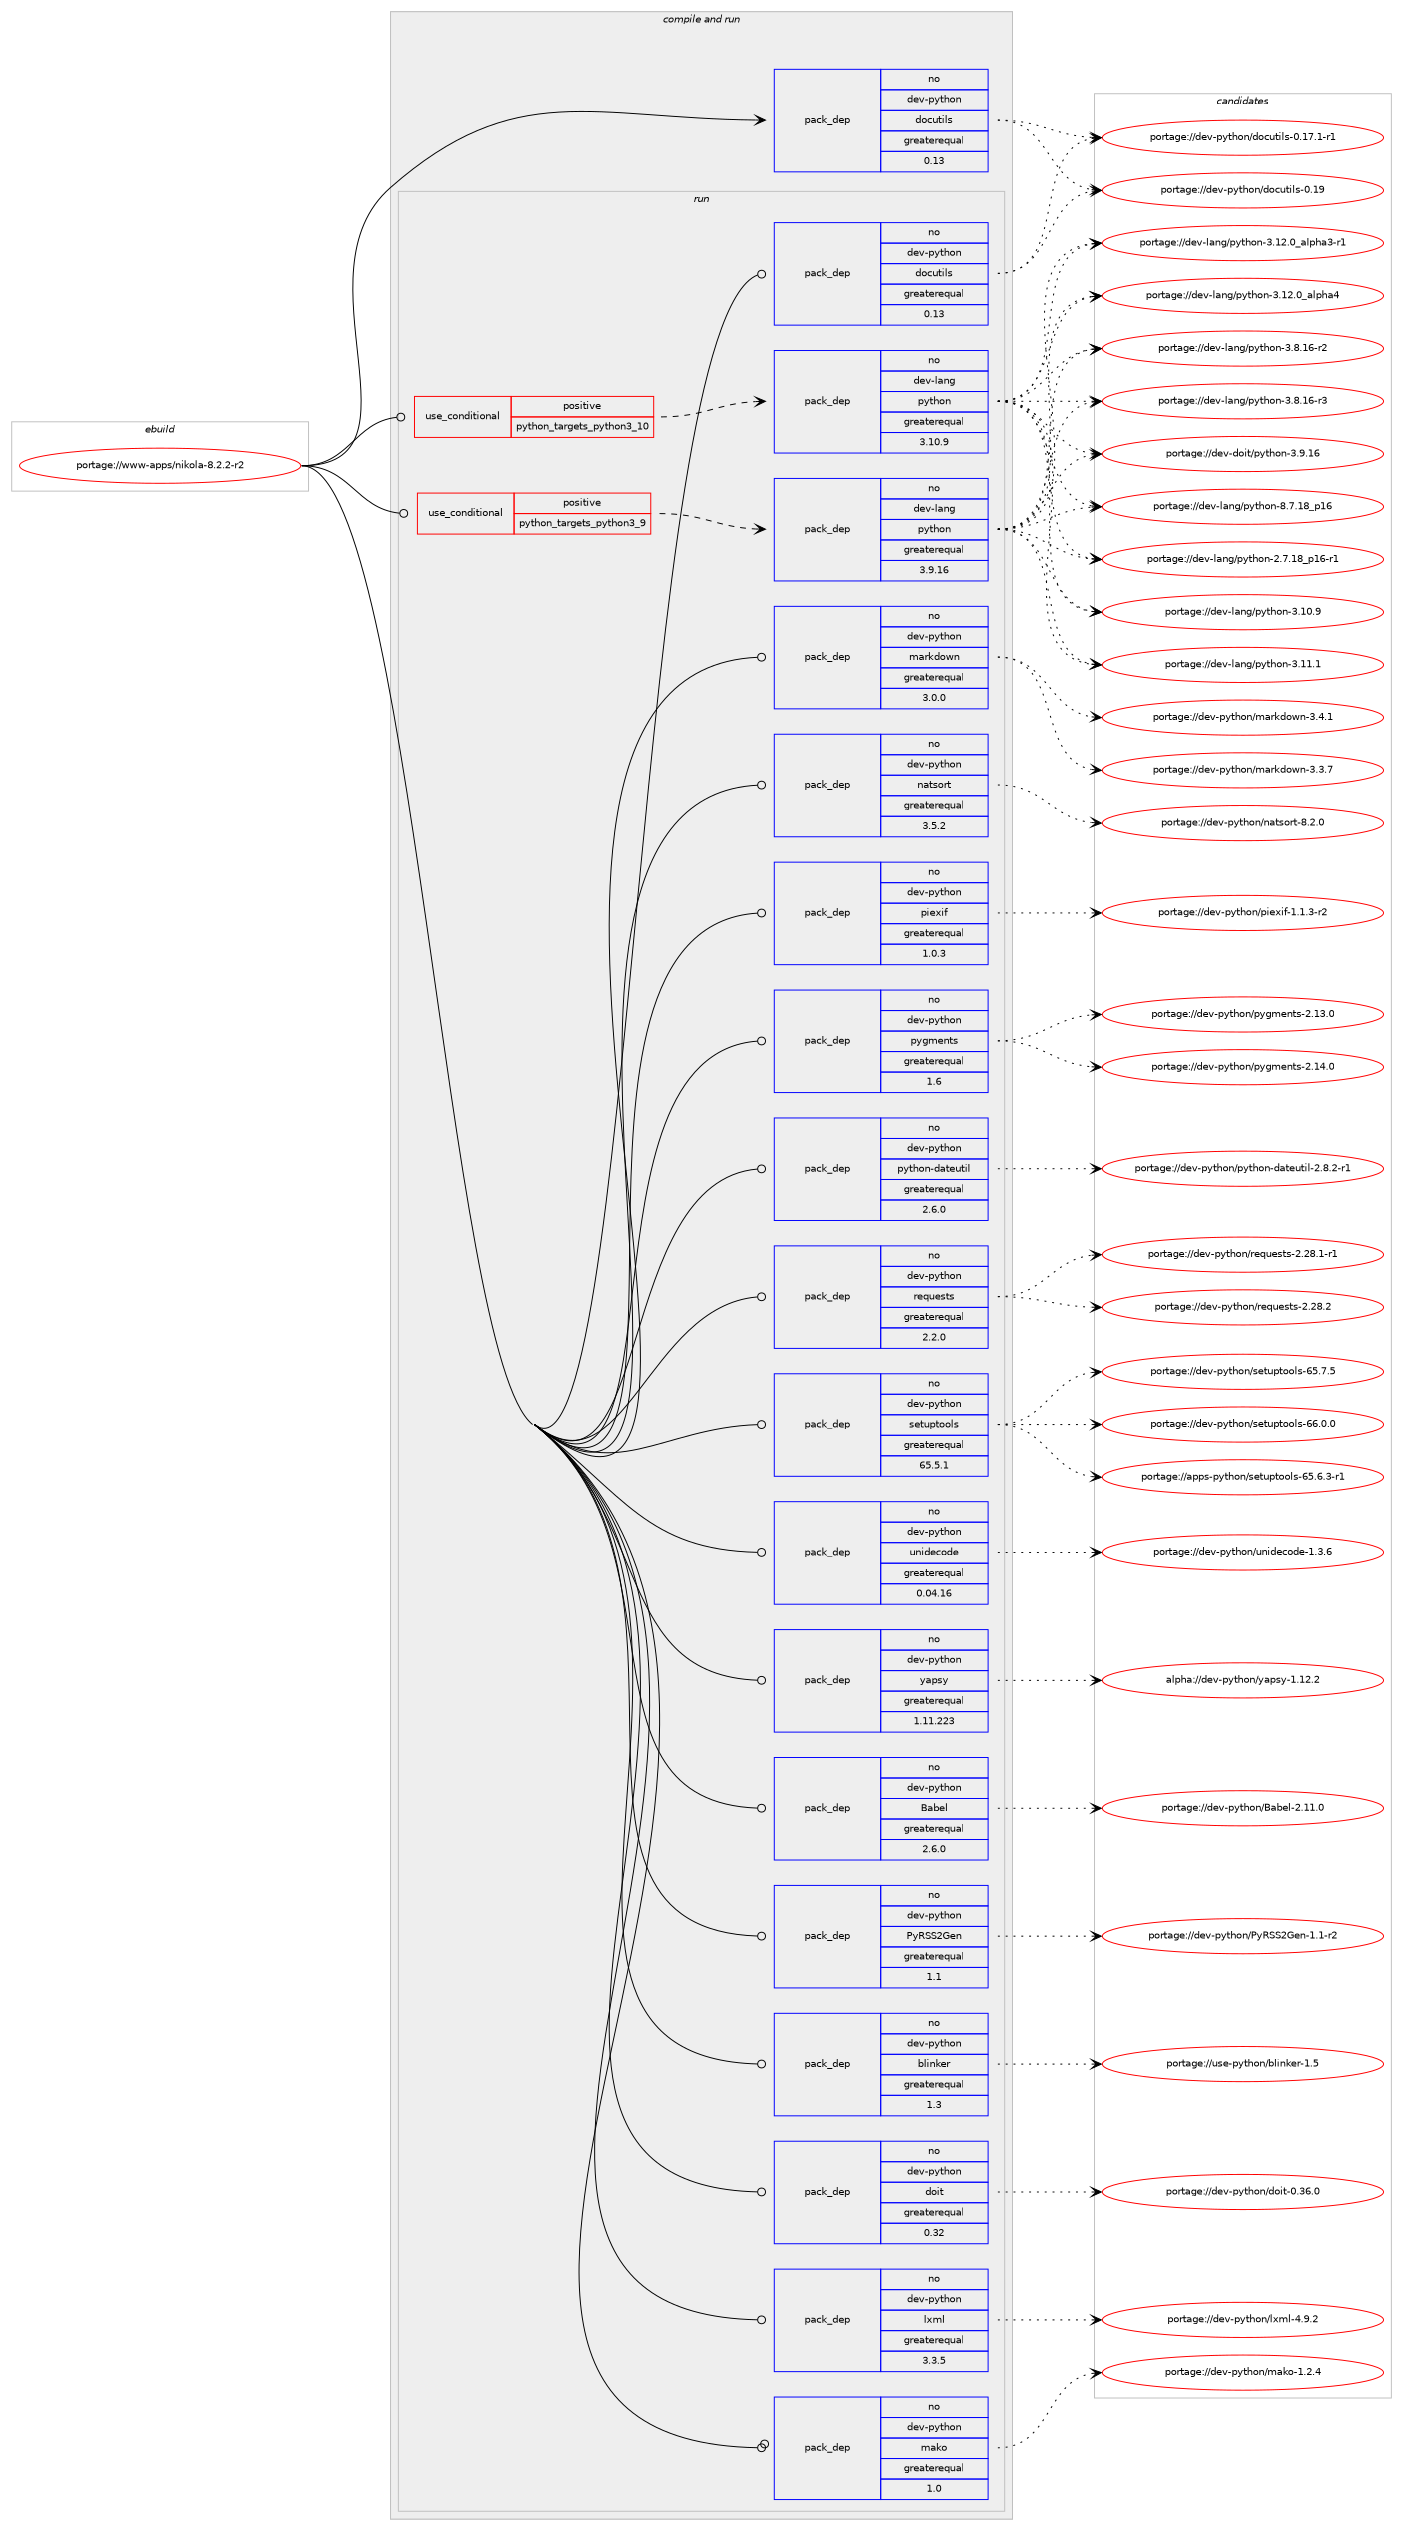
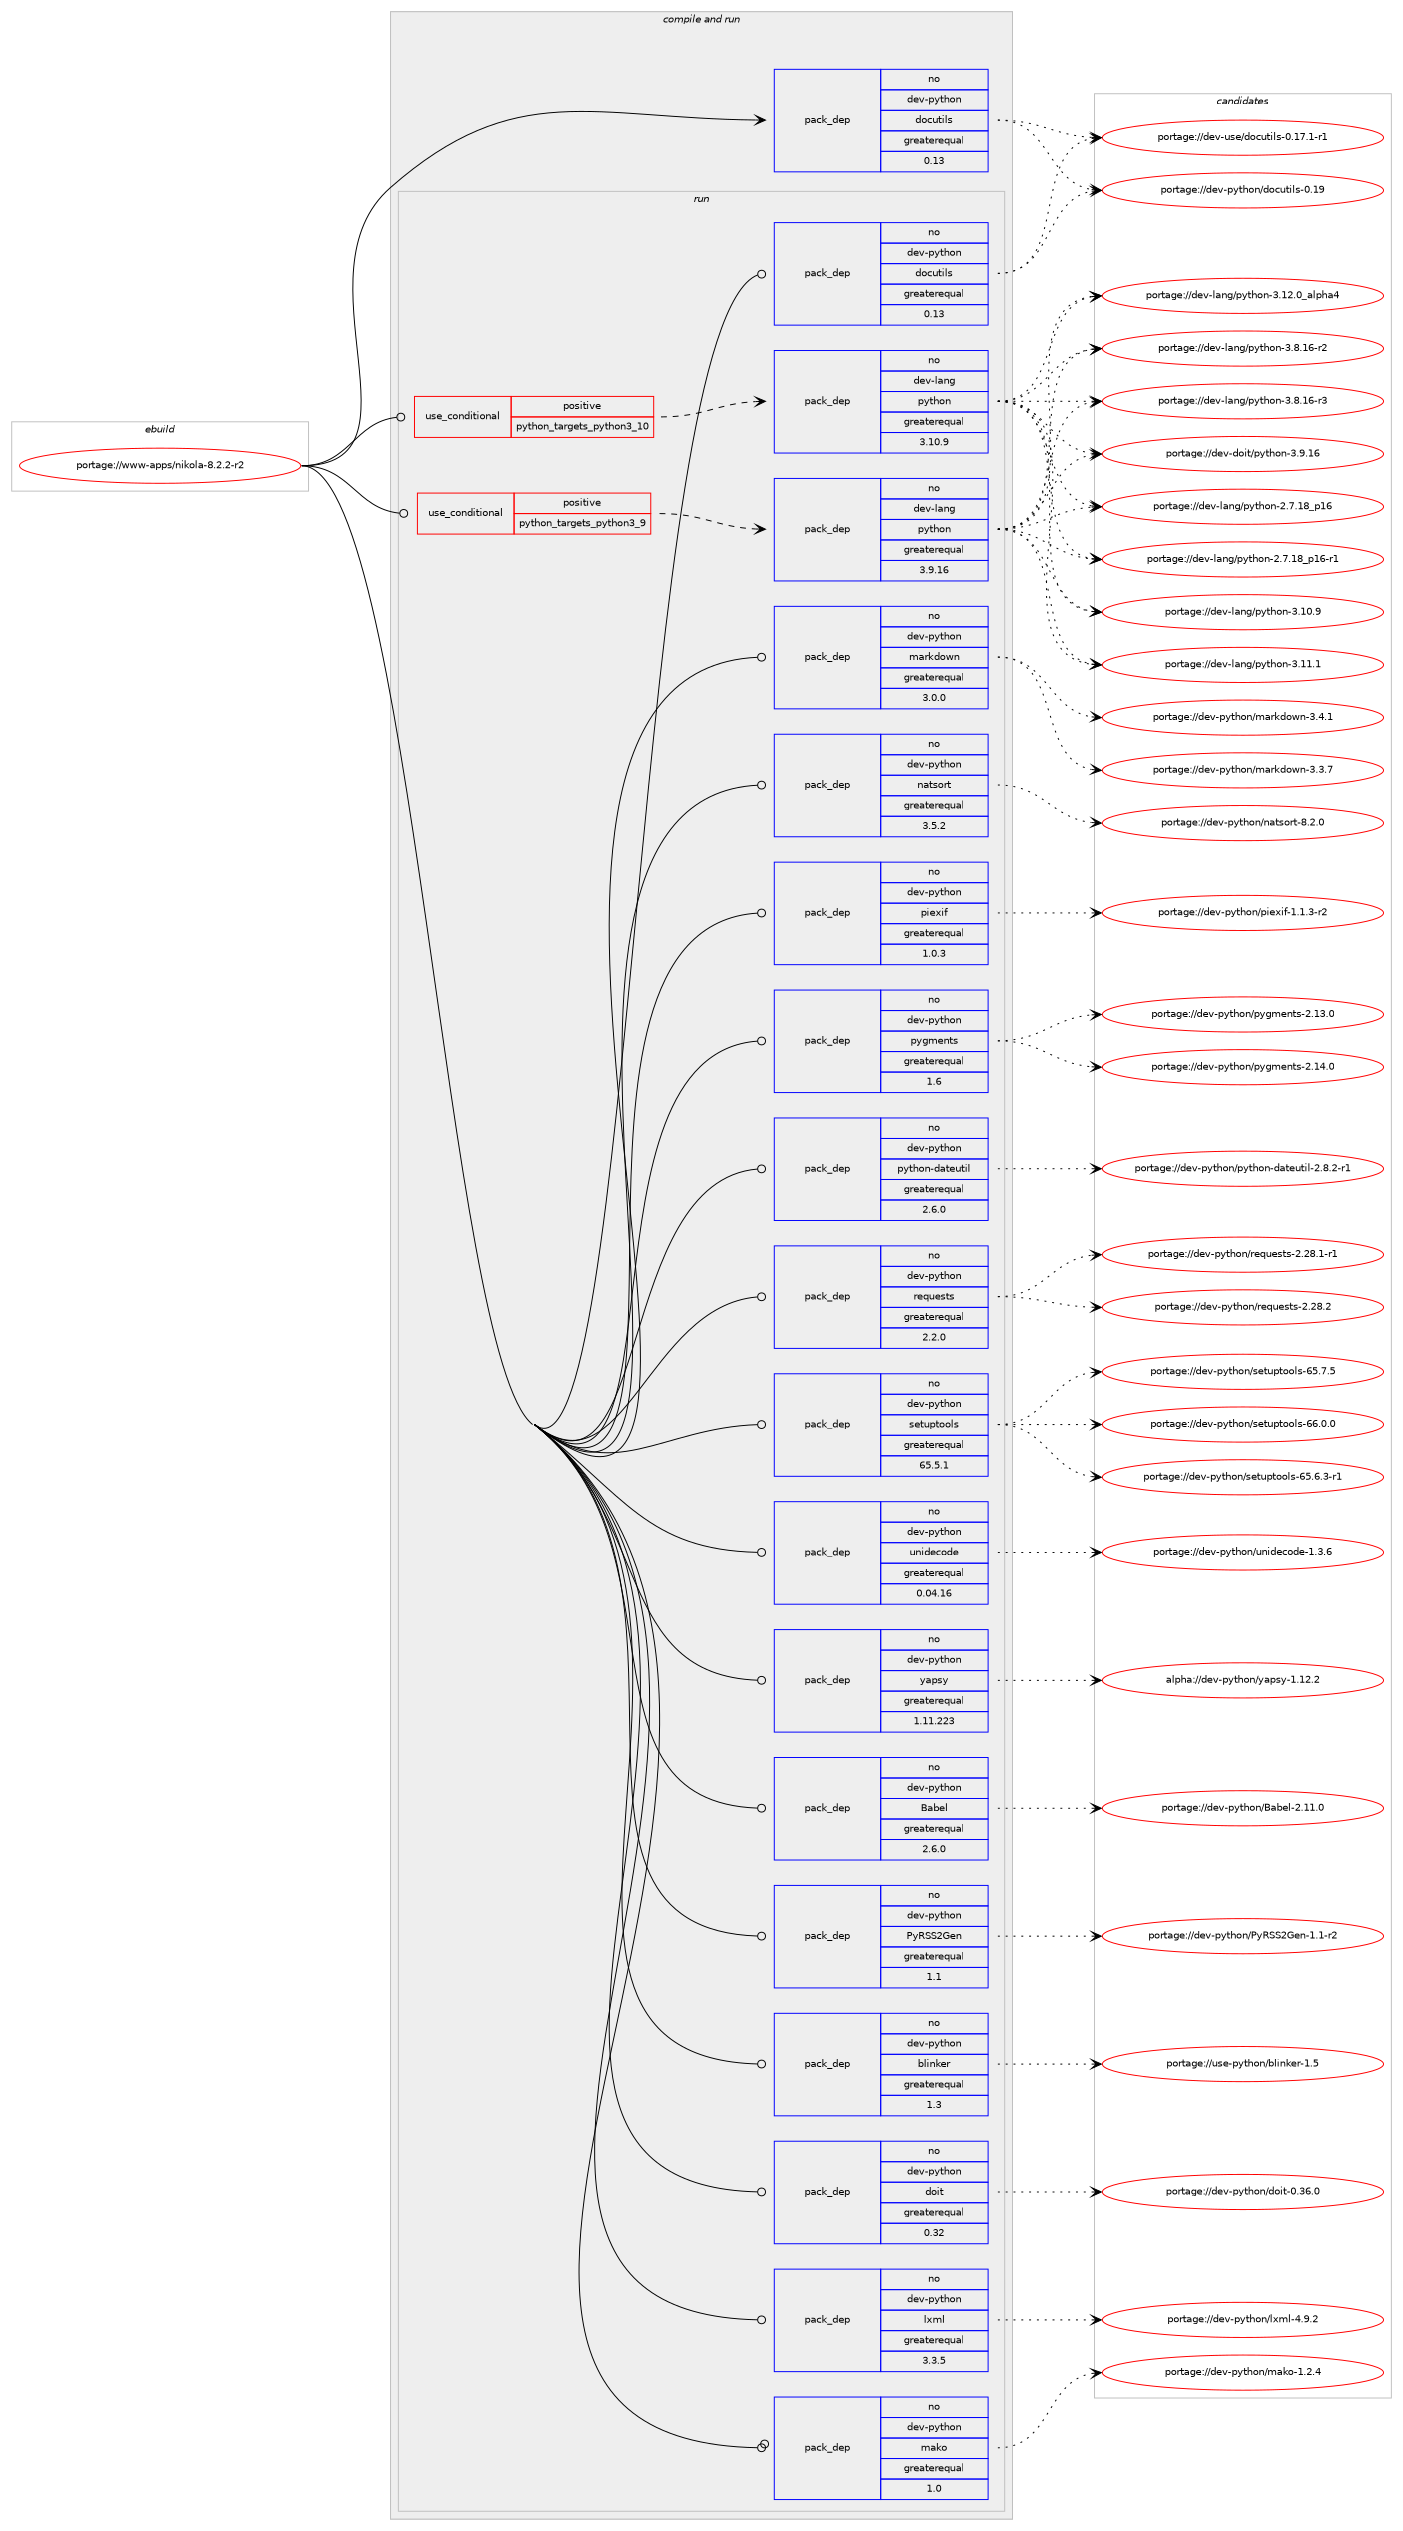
(1243, 138) -> (1243, 138)
(1243, 243) -> none
(1243, 507) -> (1243, 507)
(1243, 1477) -> (1243, 1477)
